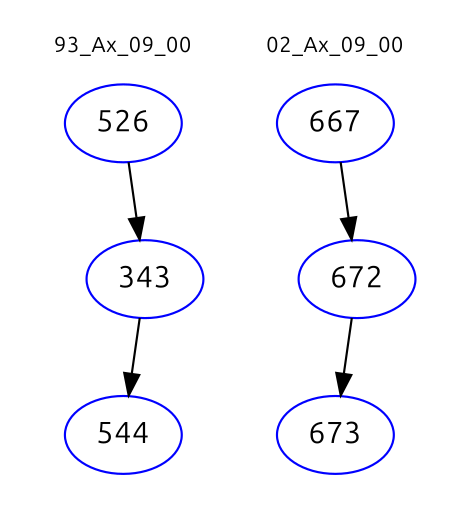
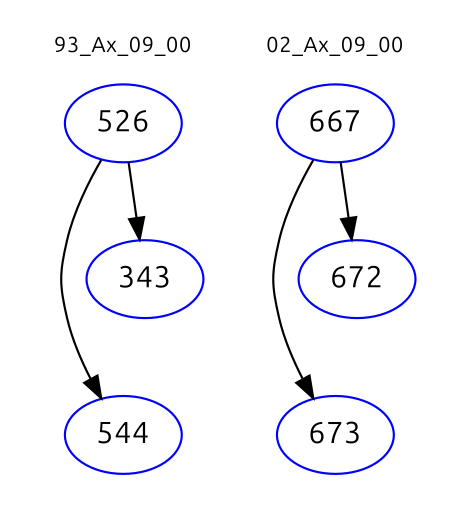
(136, 346) -> (62, 268)
(348, 346) -> (274, 268)
